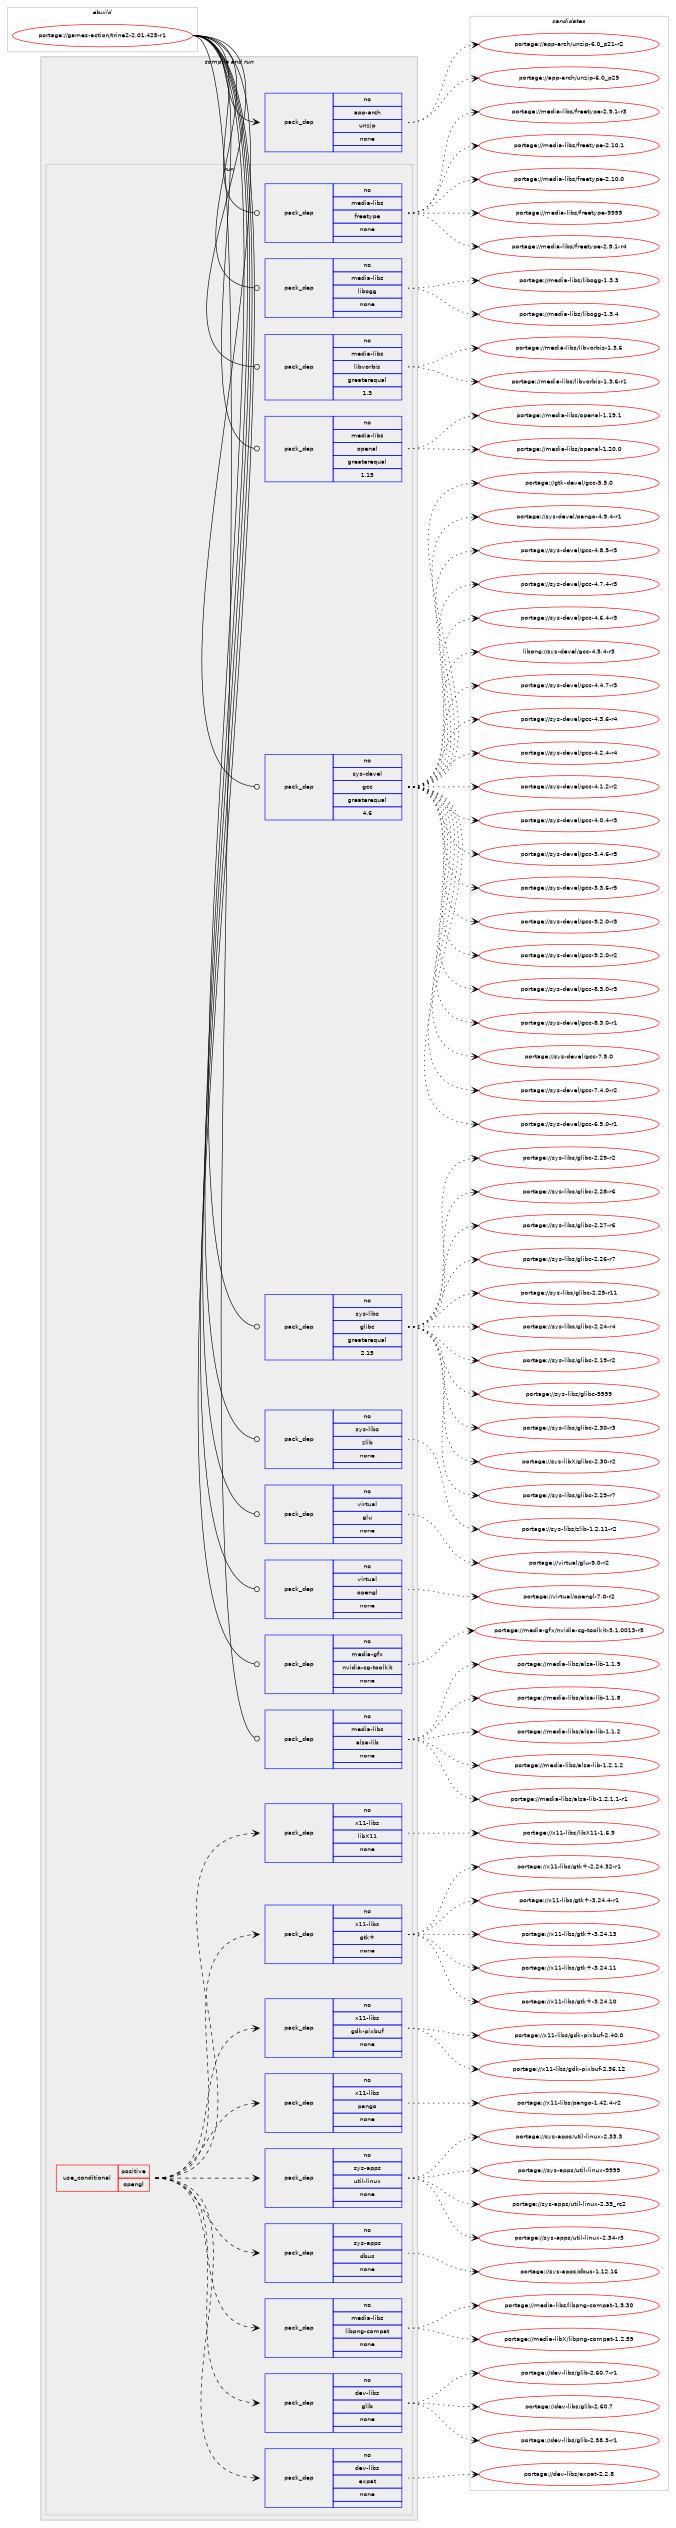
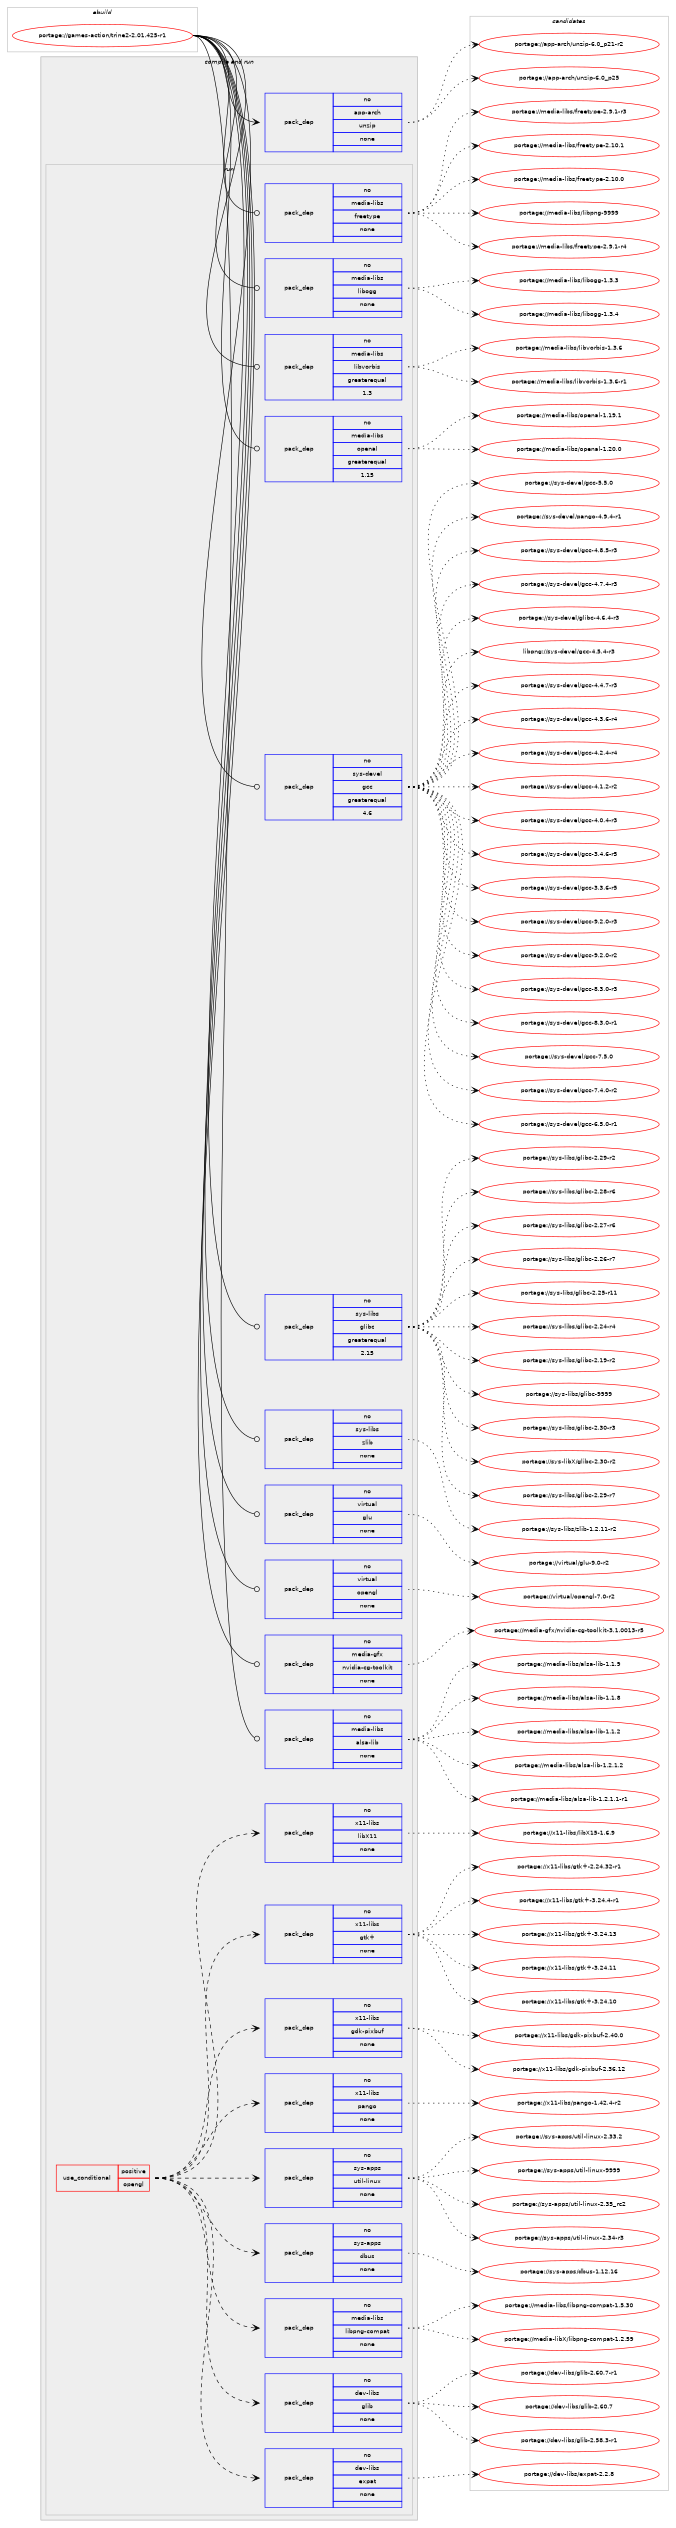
(569, 213) -> (569, 213)
(569, 483) -> (569, 483)
(569, 618) -> (569, 618)
(569, 1833) -> (569, 1833)
(569, 2137) -> (569, 2137)
